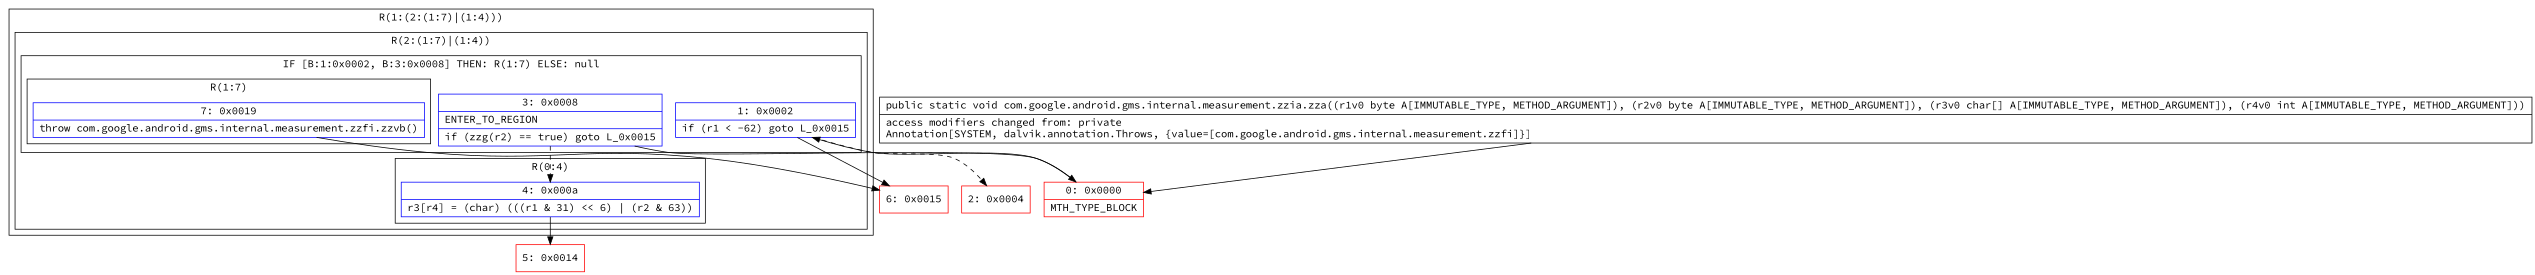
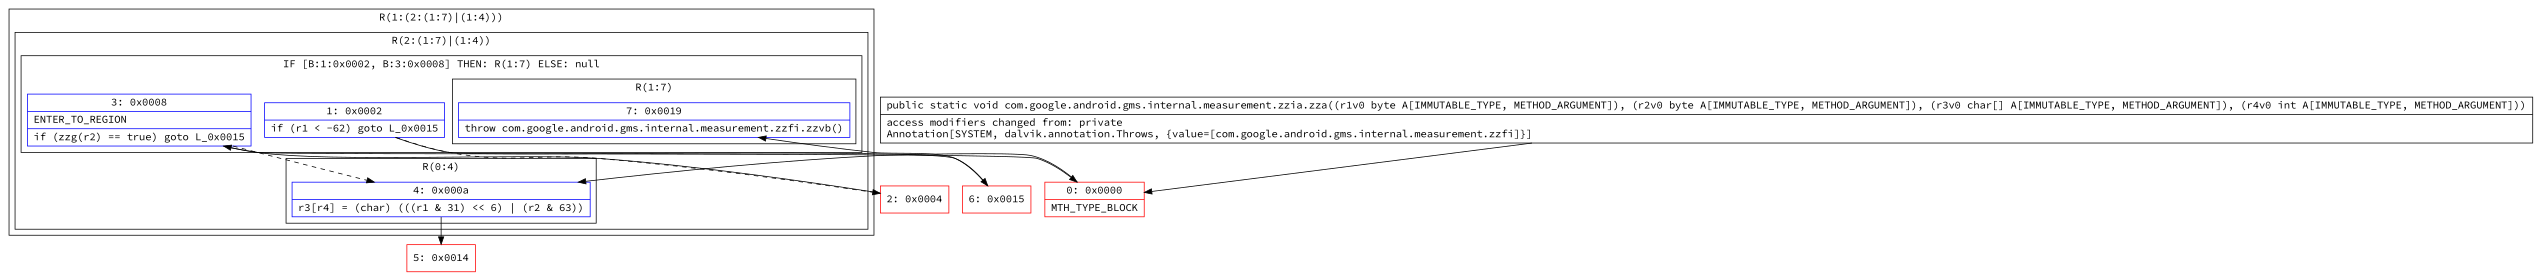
(951, 153) -> (810, 160)
none -> (556, 157)
(721, 160) -> (882, 153)
